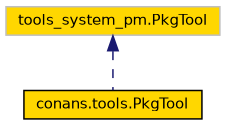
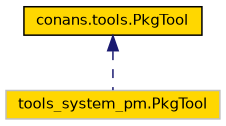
(113, 71) -> (113, 71)
